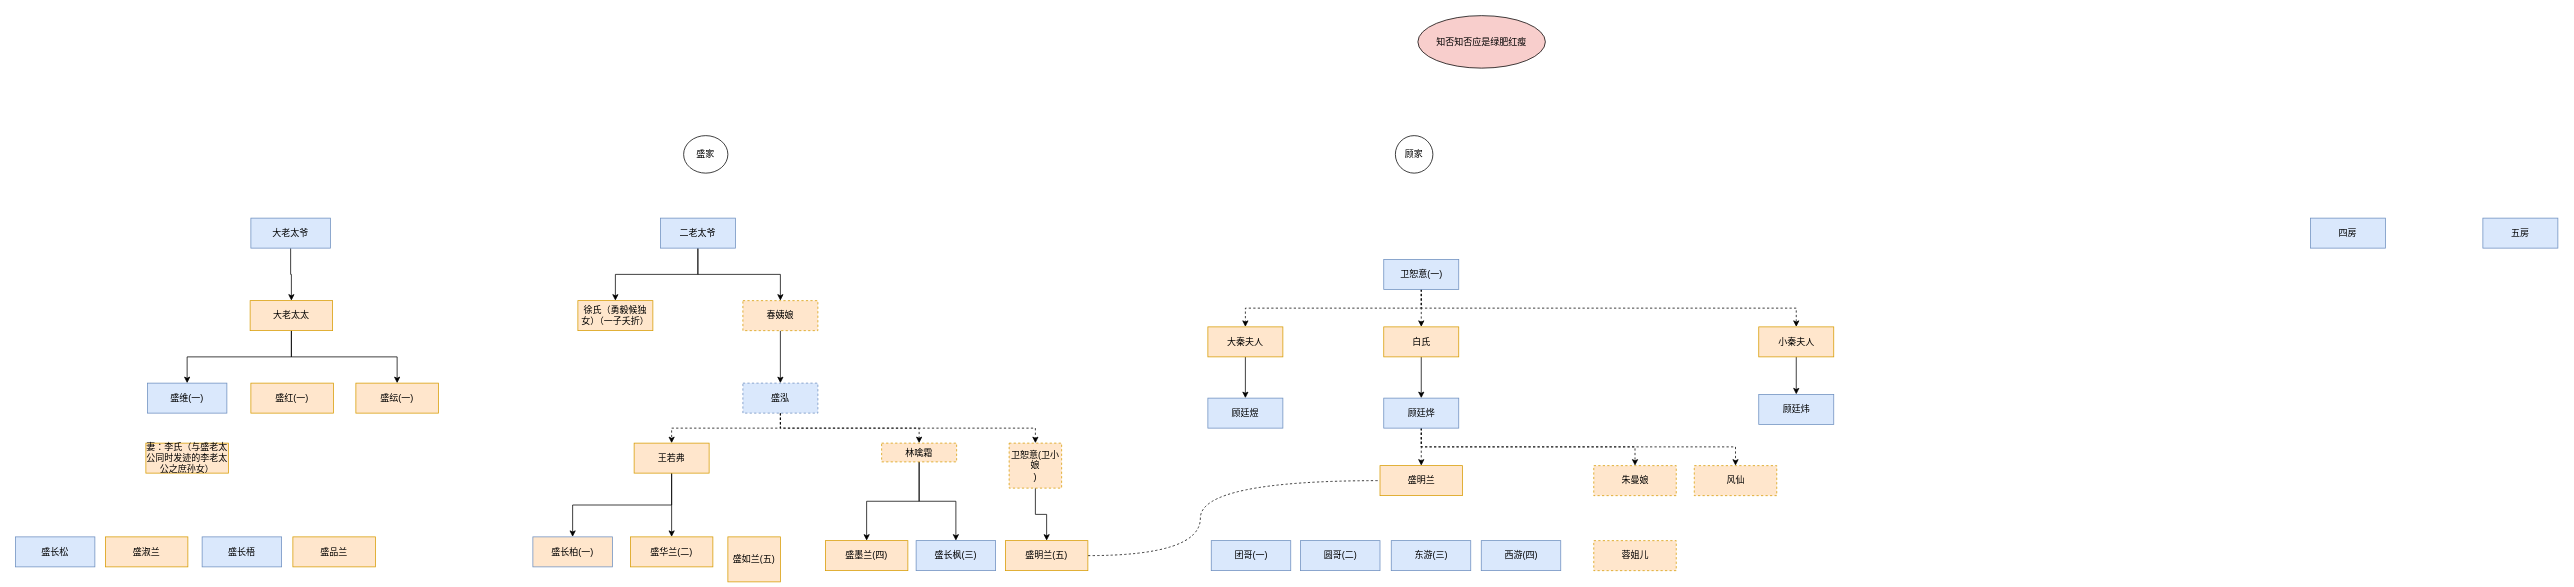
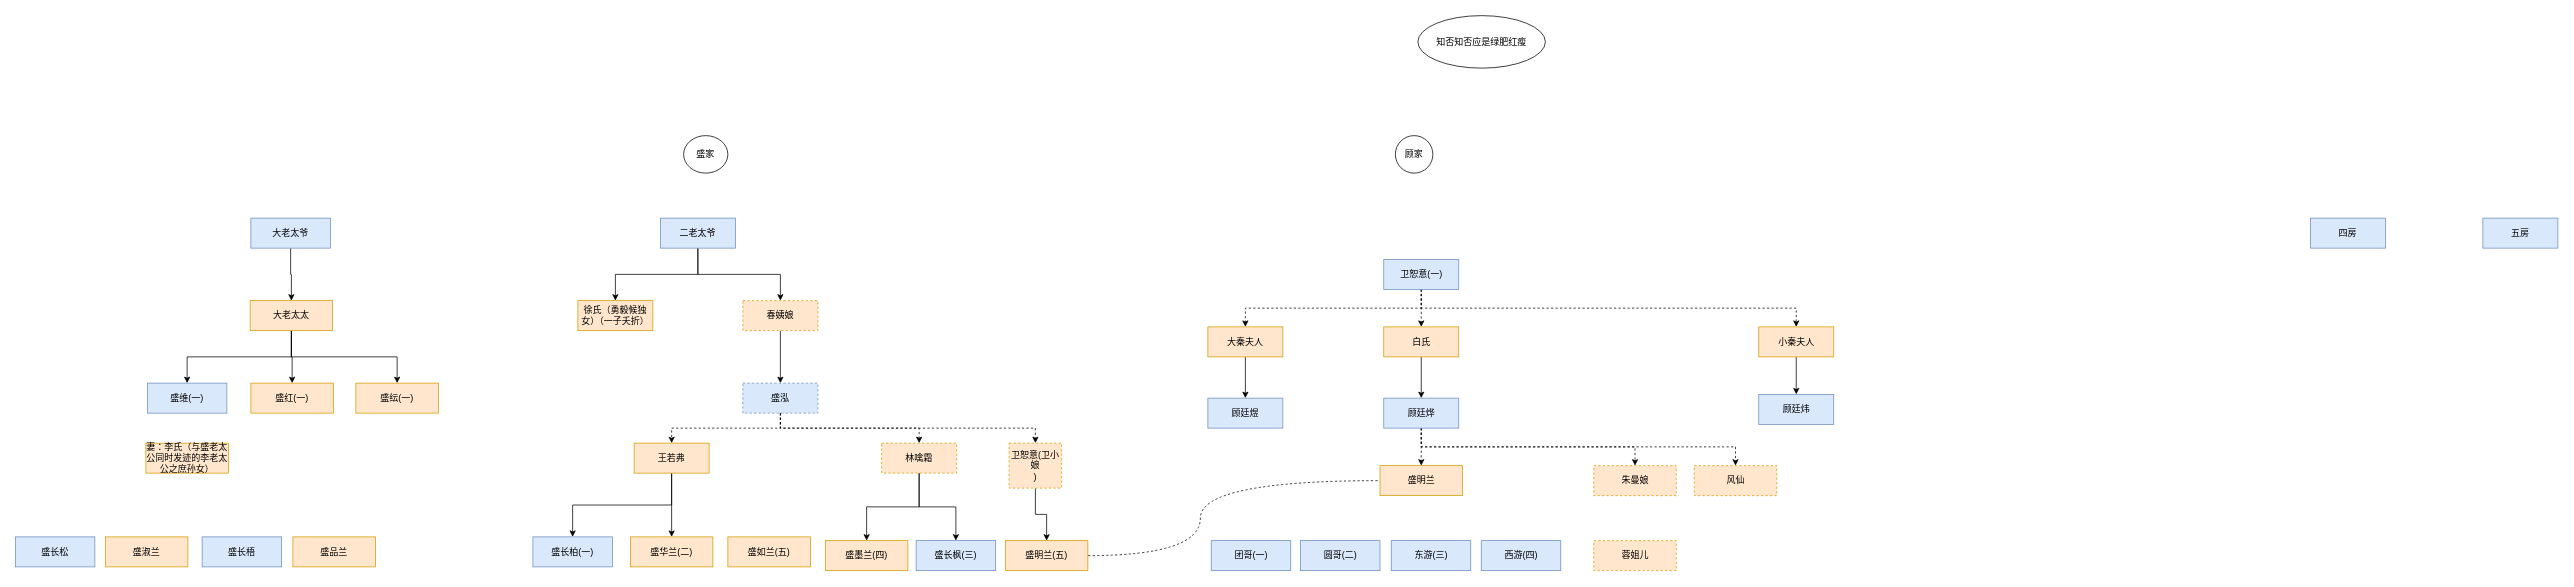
(1482, 42) -> (1482, 42)
none -> (292, 376)
(919, 452) -> (919, 458)
(573, 552) -> (573, 552)
(754, 559) -> (769, 552)
